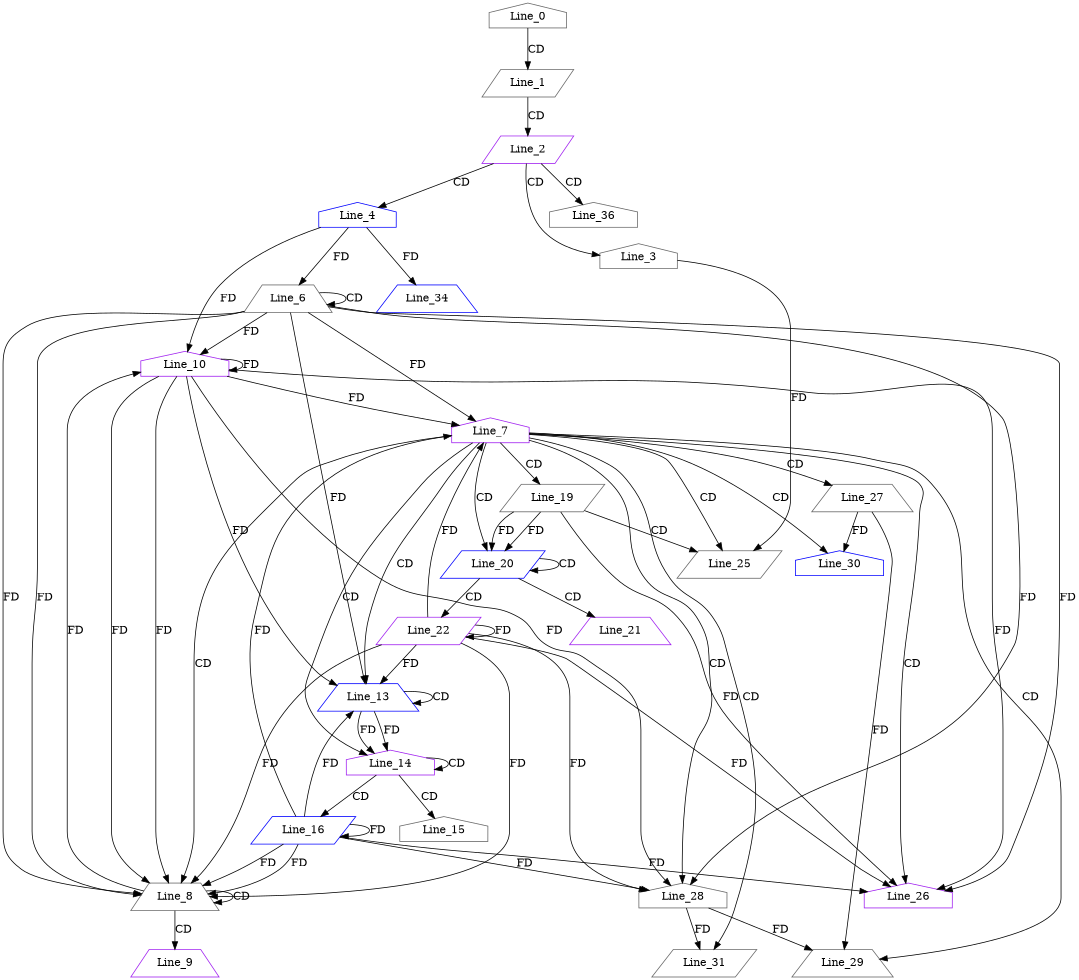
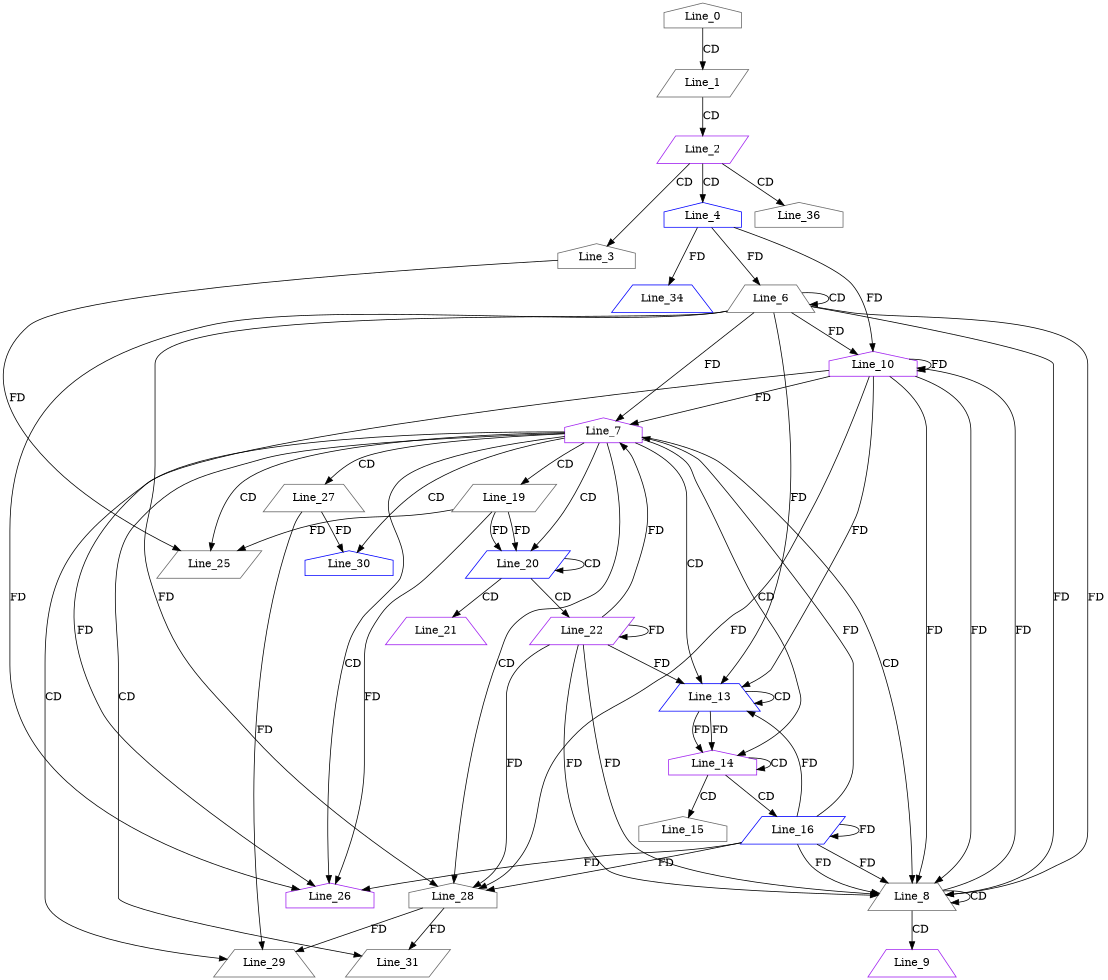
(659, 531) -> (318, 531)
(683, 741) -> none
